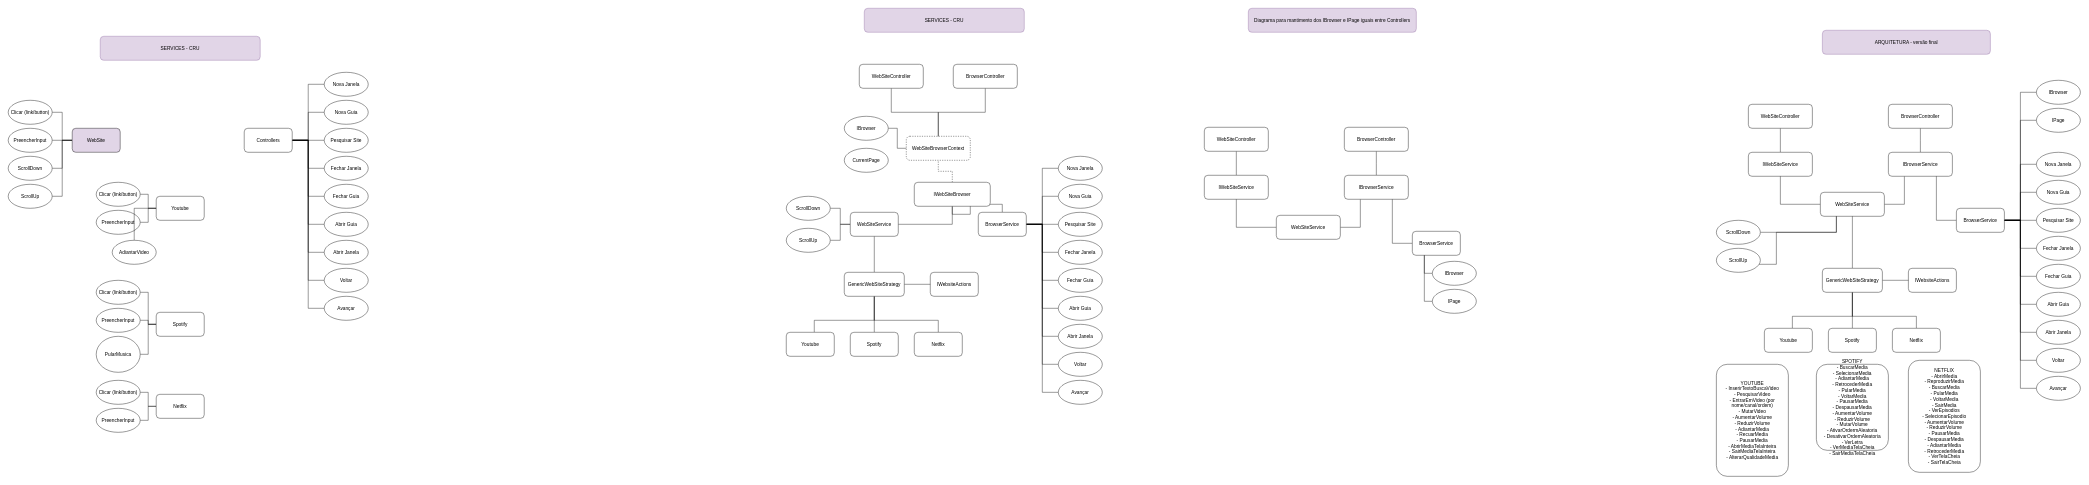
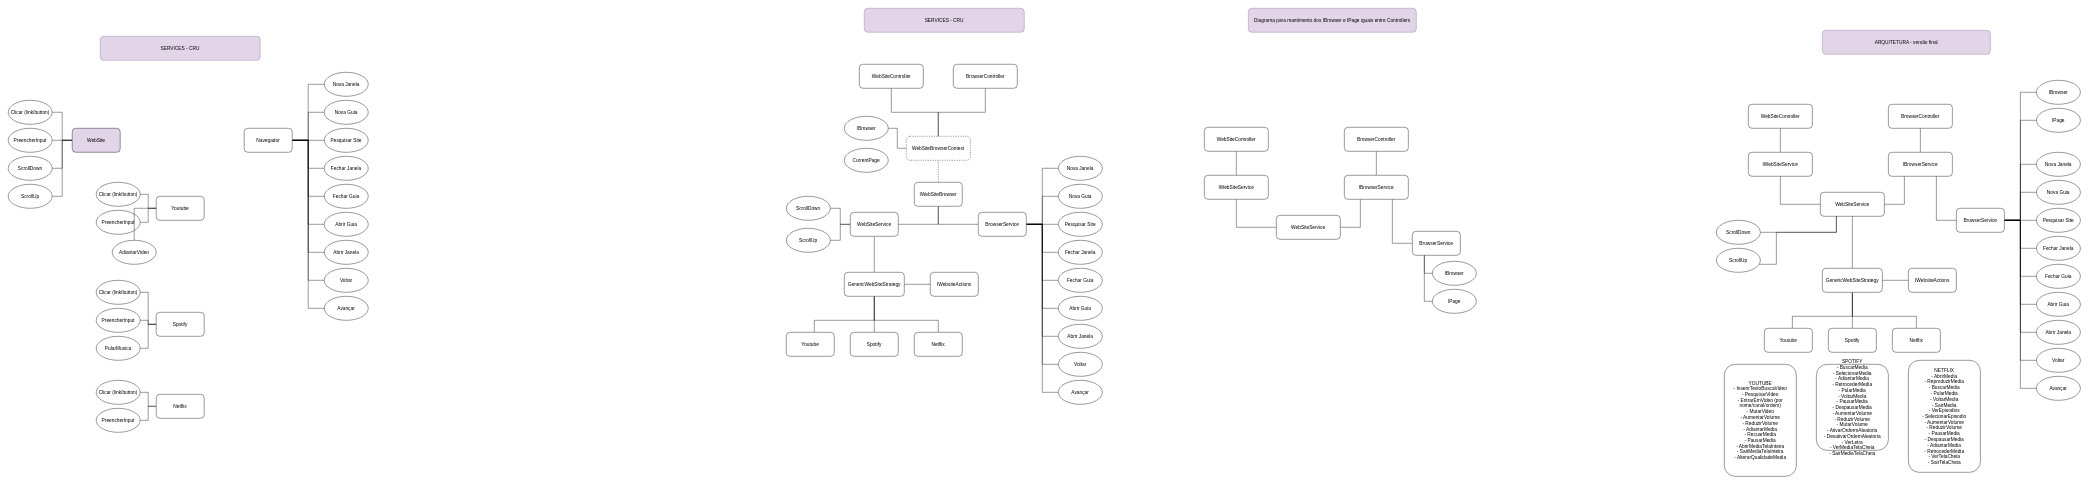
(268, 140) -> (268, 140)
(952, 194) -> (938, 194)
(118, 354) -> (118, 348)
(1752, 420) -> (1760, 420)
